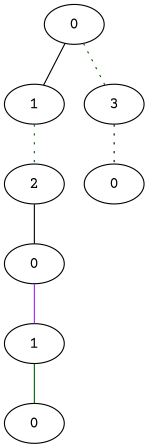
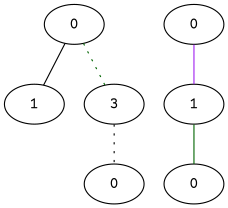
(34, 184) -> none
